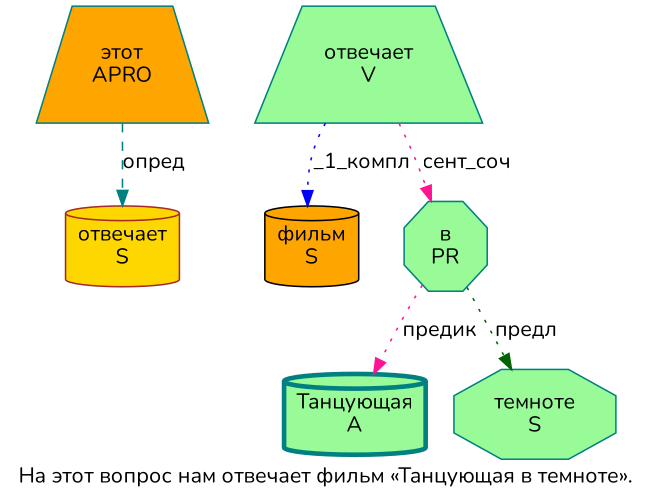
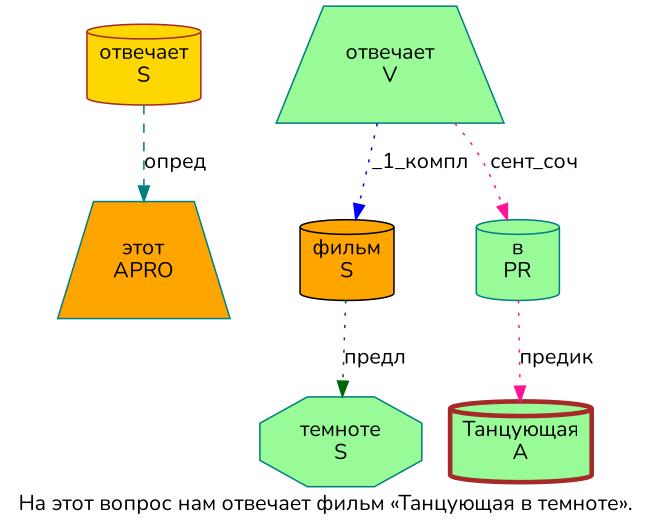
(122, 157) -> (144, 145)
(446, 246) -> (518, 260)
(486, 322) -> (344, 341)
(355, 414) -> (521, 442)
